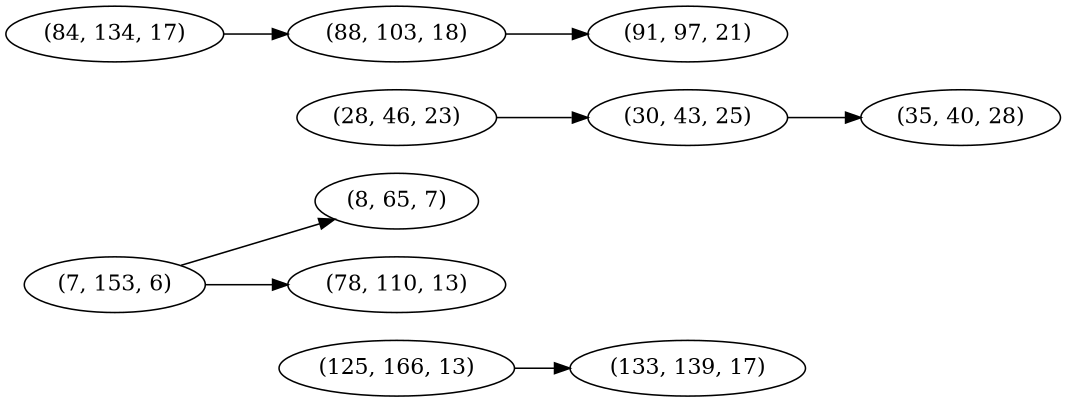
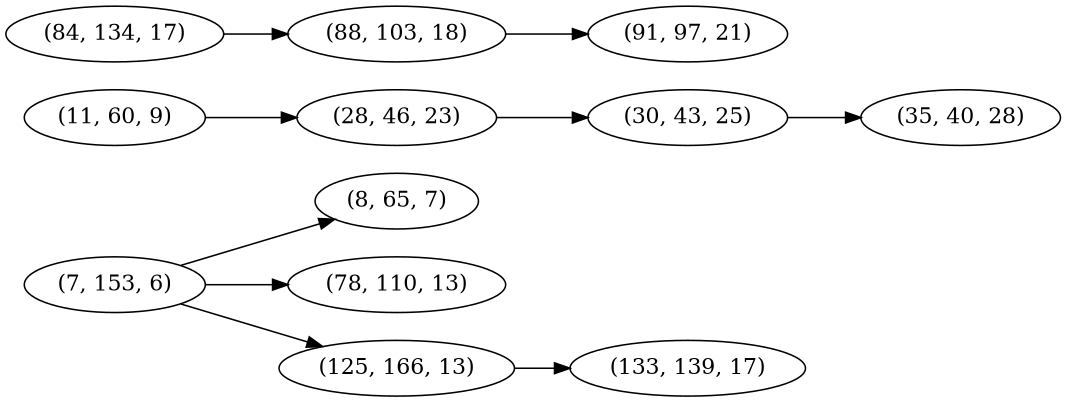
none -> (115, 118)
none -> (244, 323)
